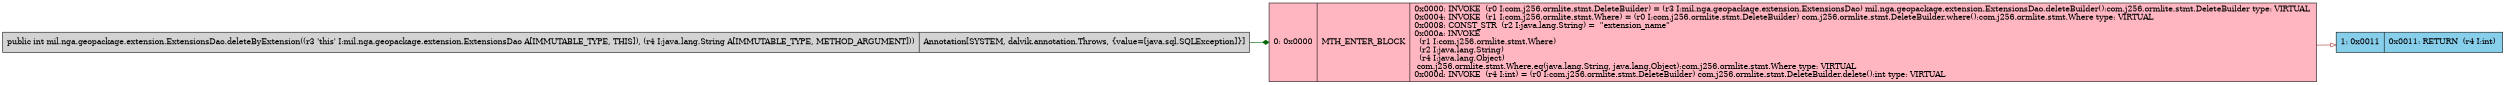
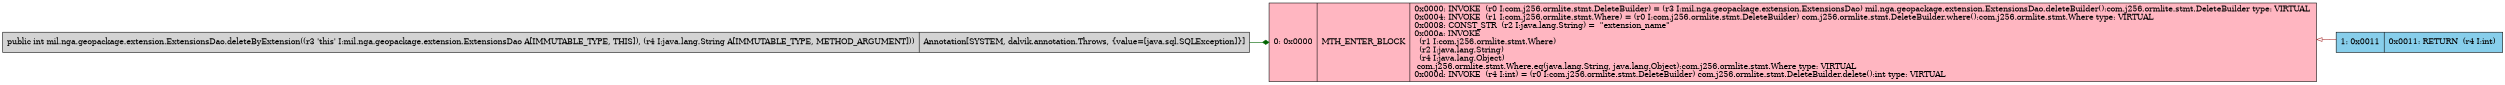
(2324, 45) -> (2329, 40)
